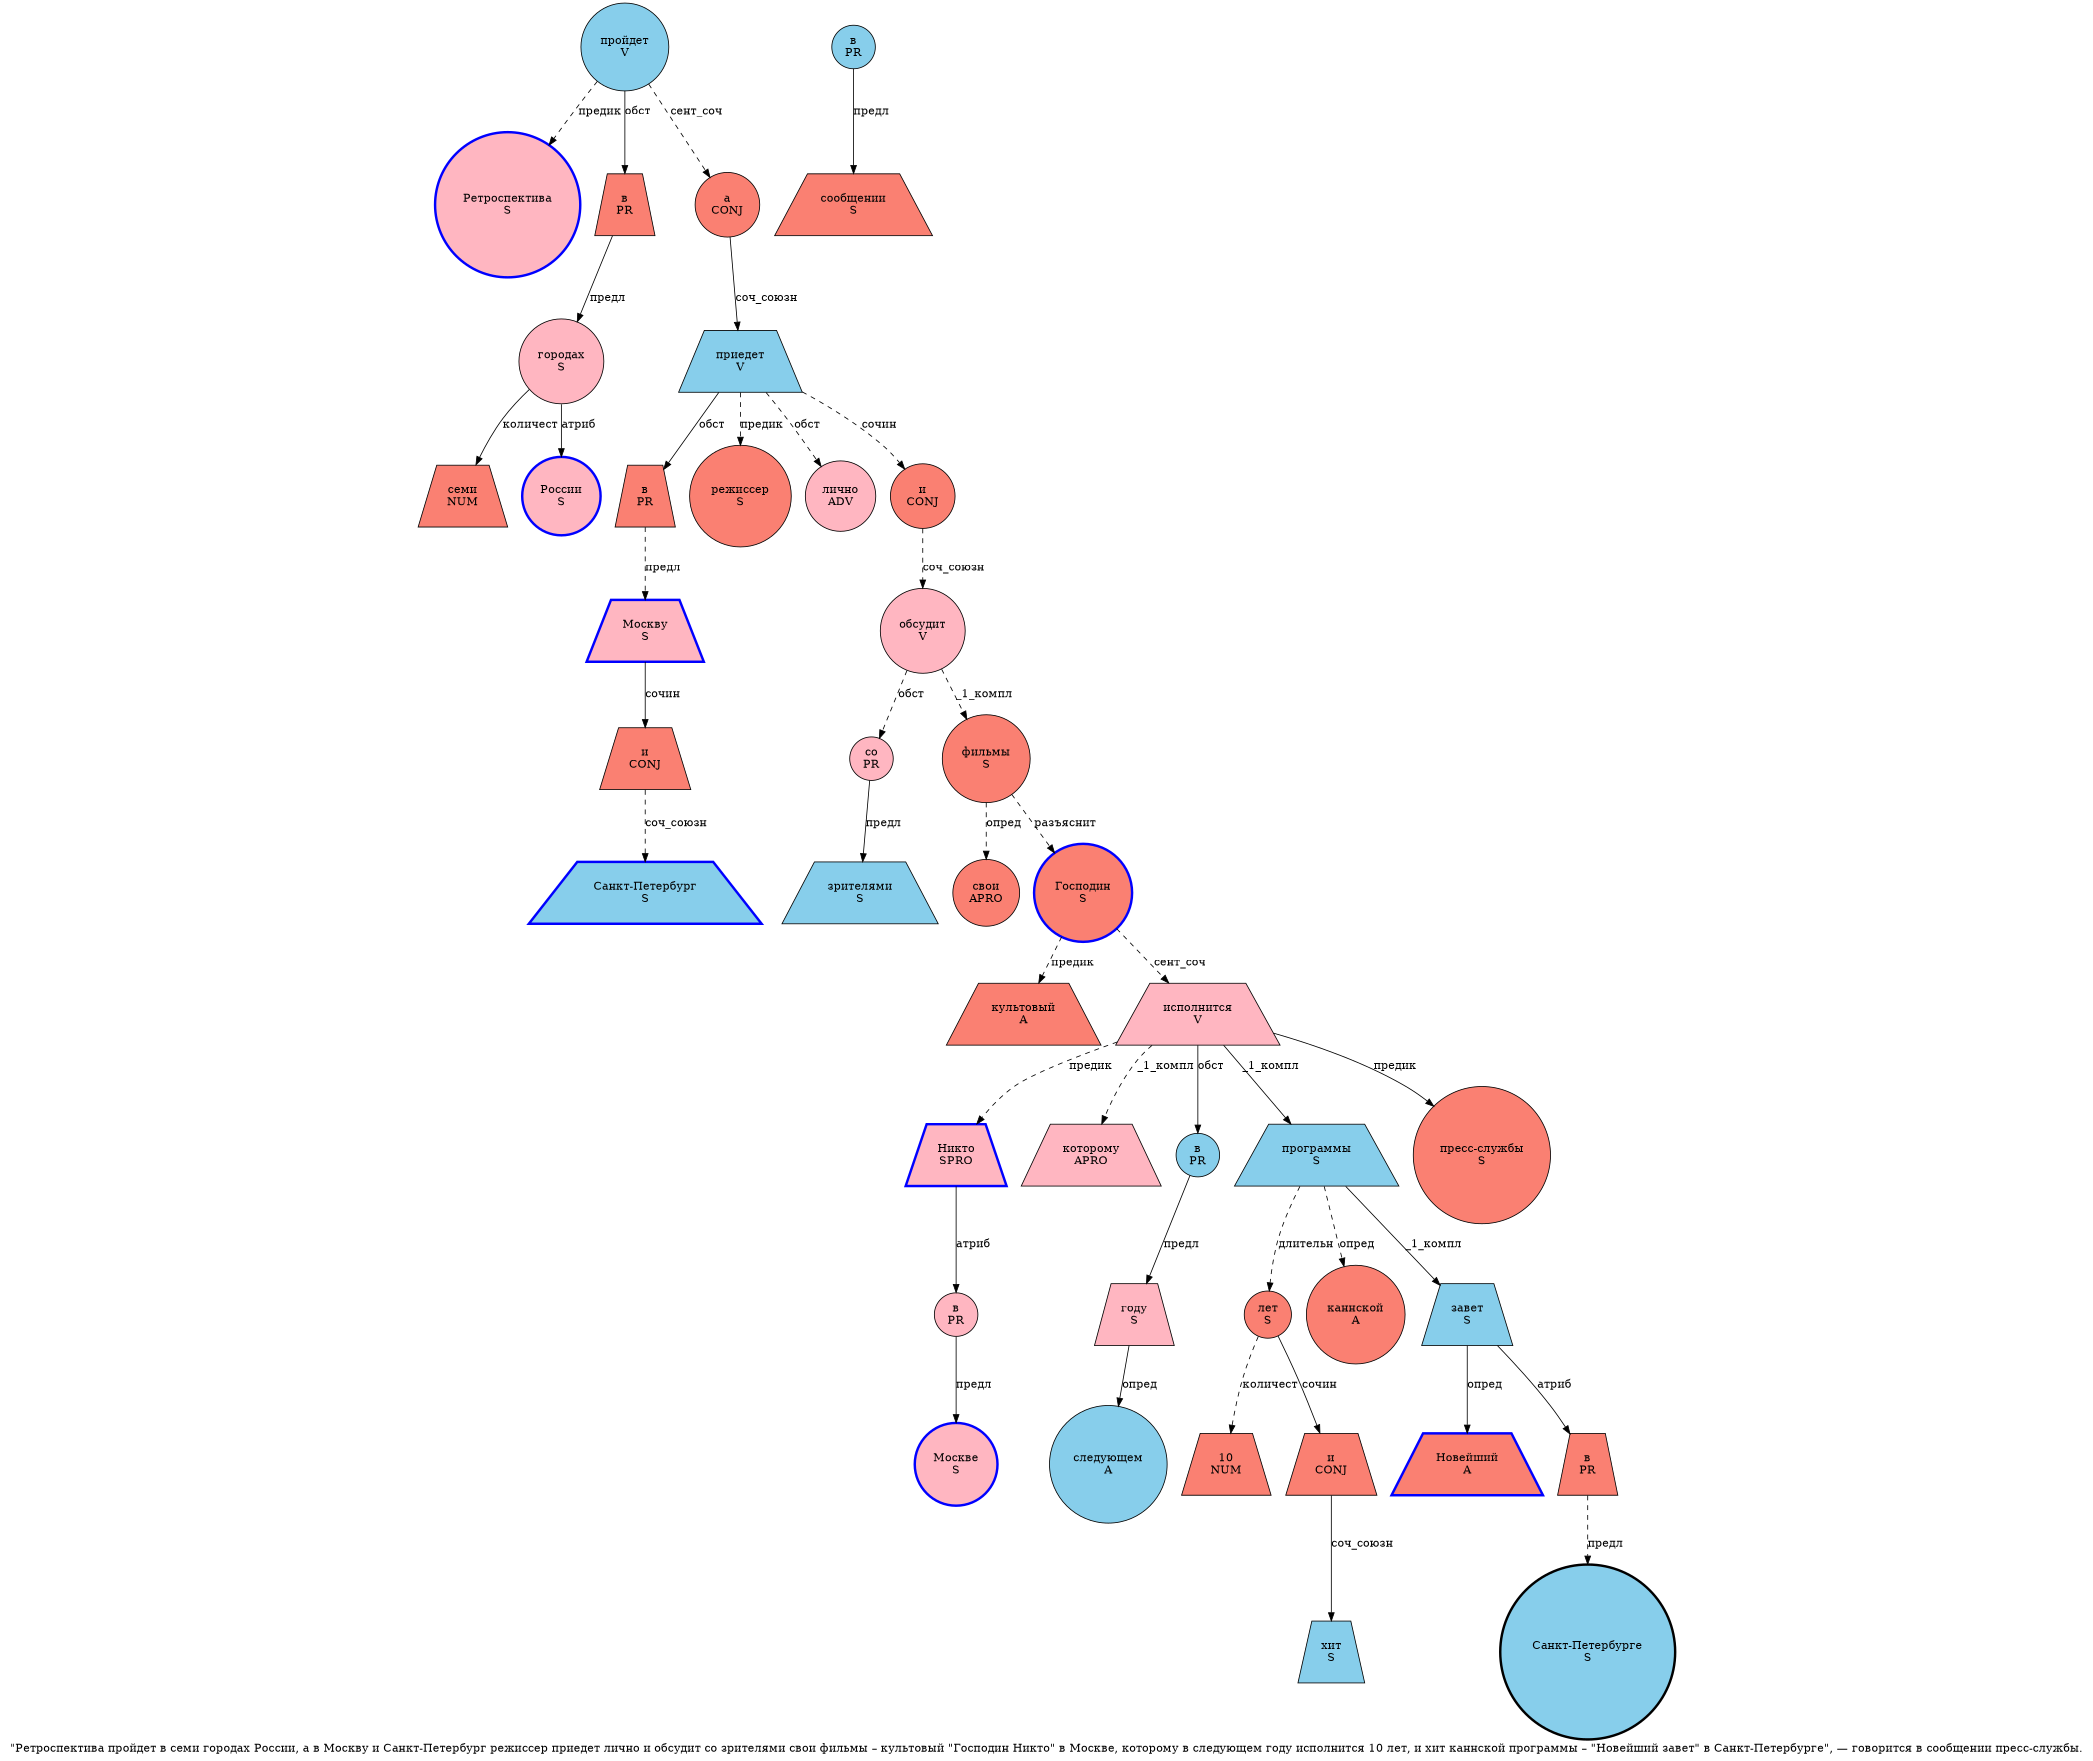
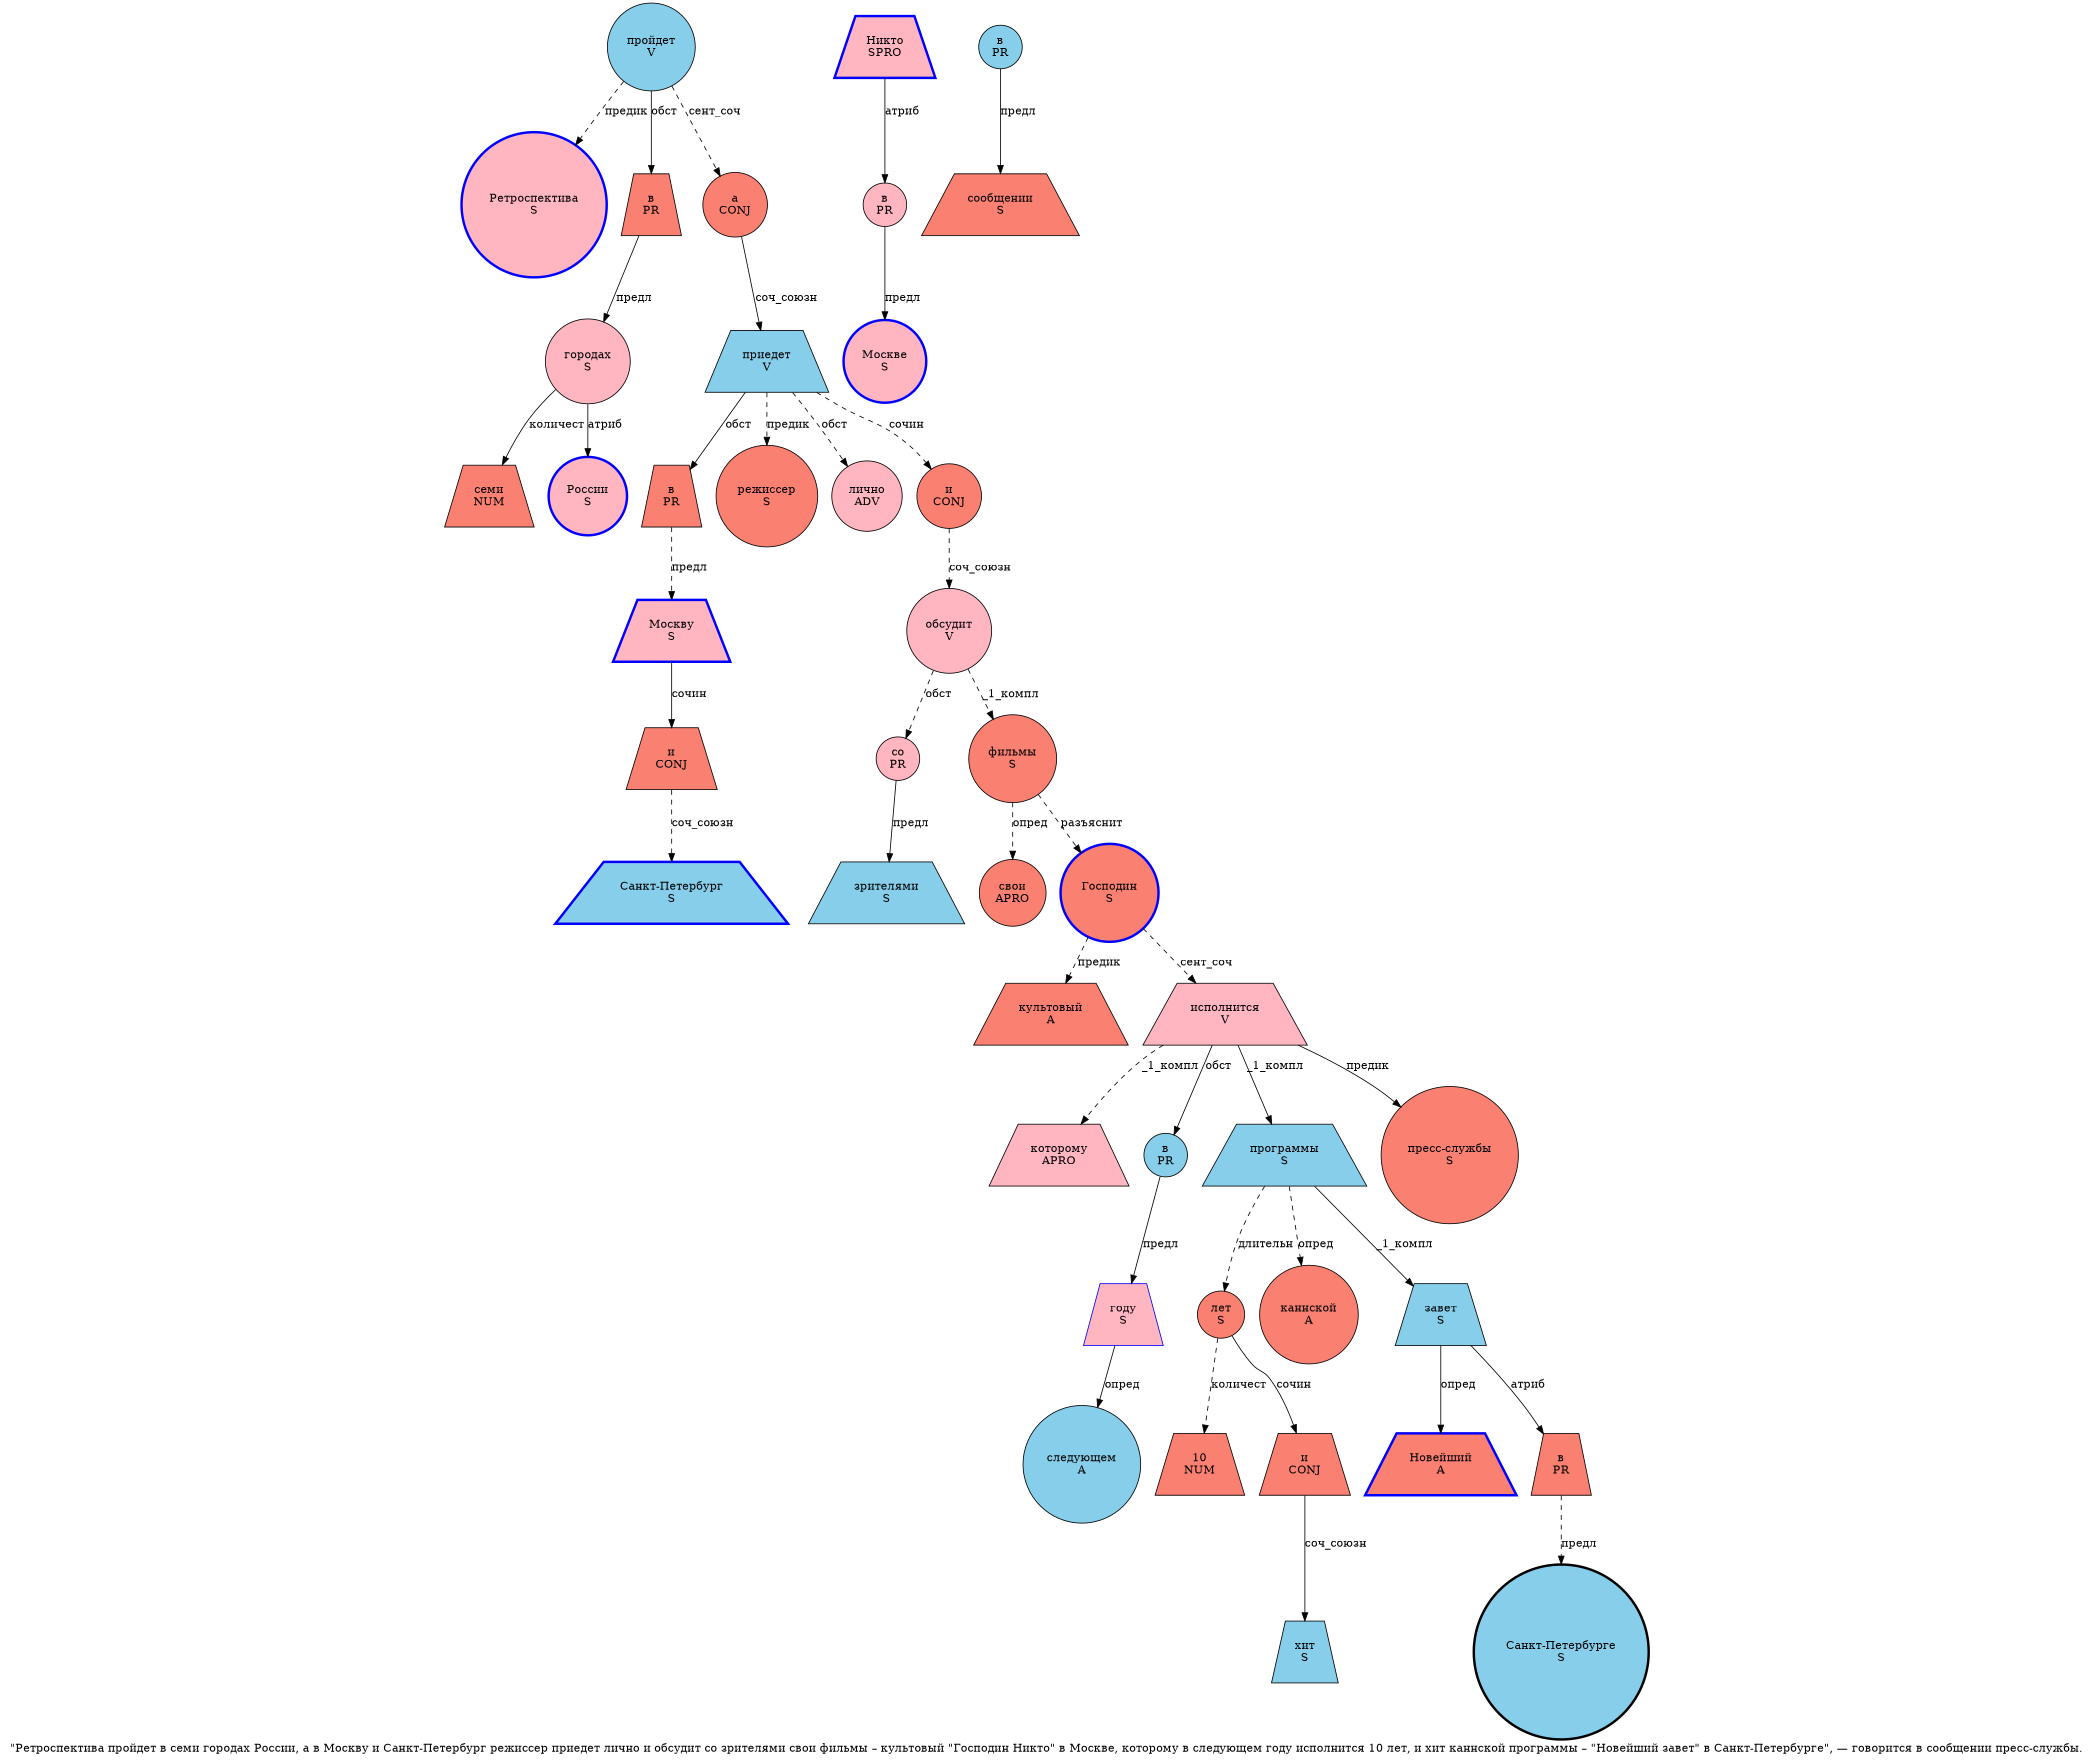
(1044, 1071) -> none
(1134, 1315) -> (1123, 1315)
